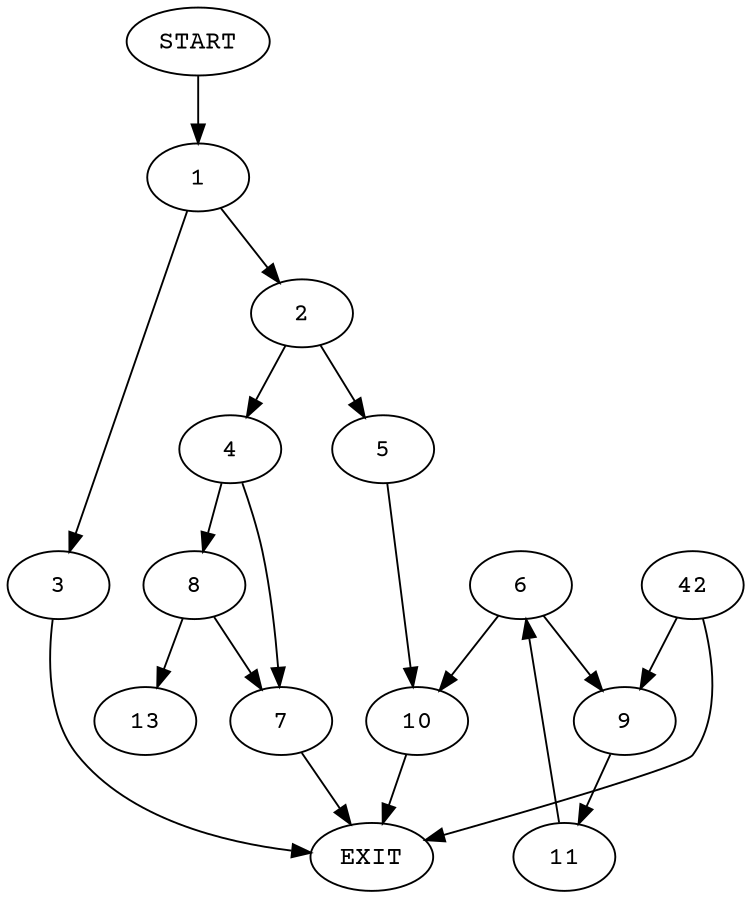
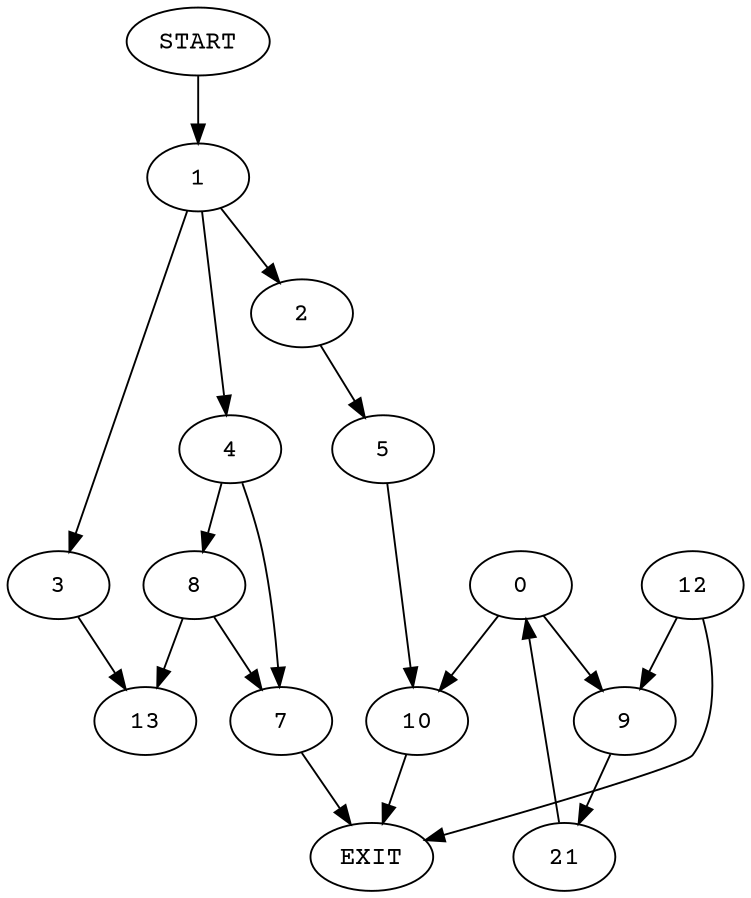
(271, 373) -> (213, 304)
(521, 585) -> (521, 585)
(693, 585) -> (693, 585)
(113, 789) -> (97, 645)
(564, 857) -> (564, 857)
